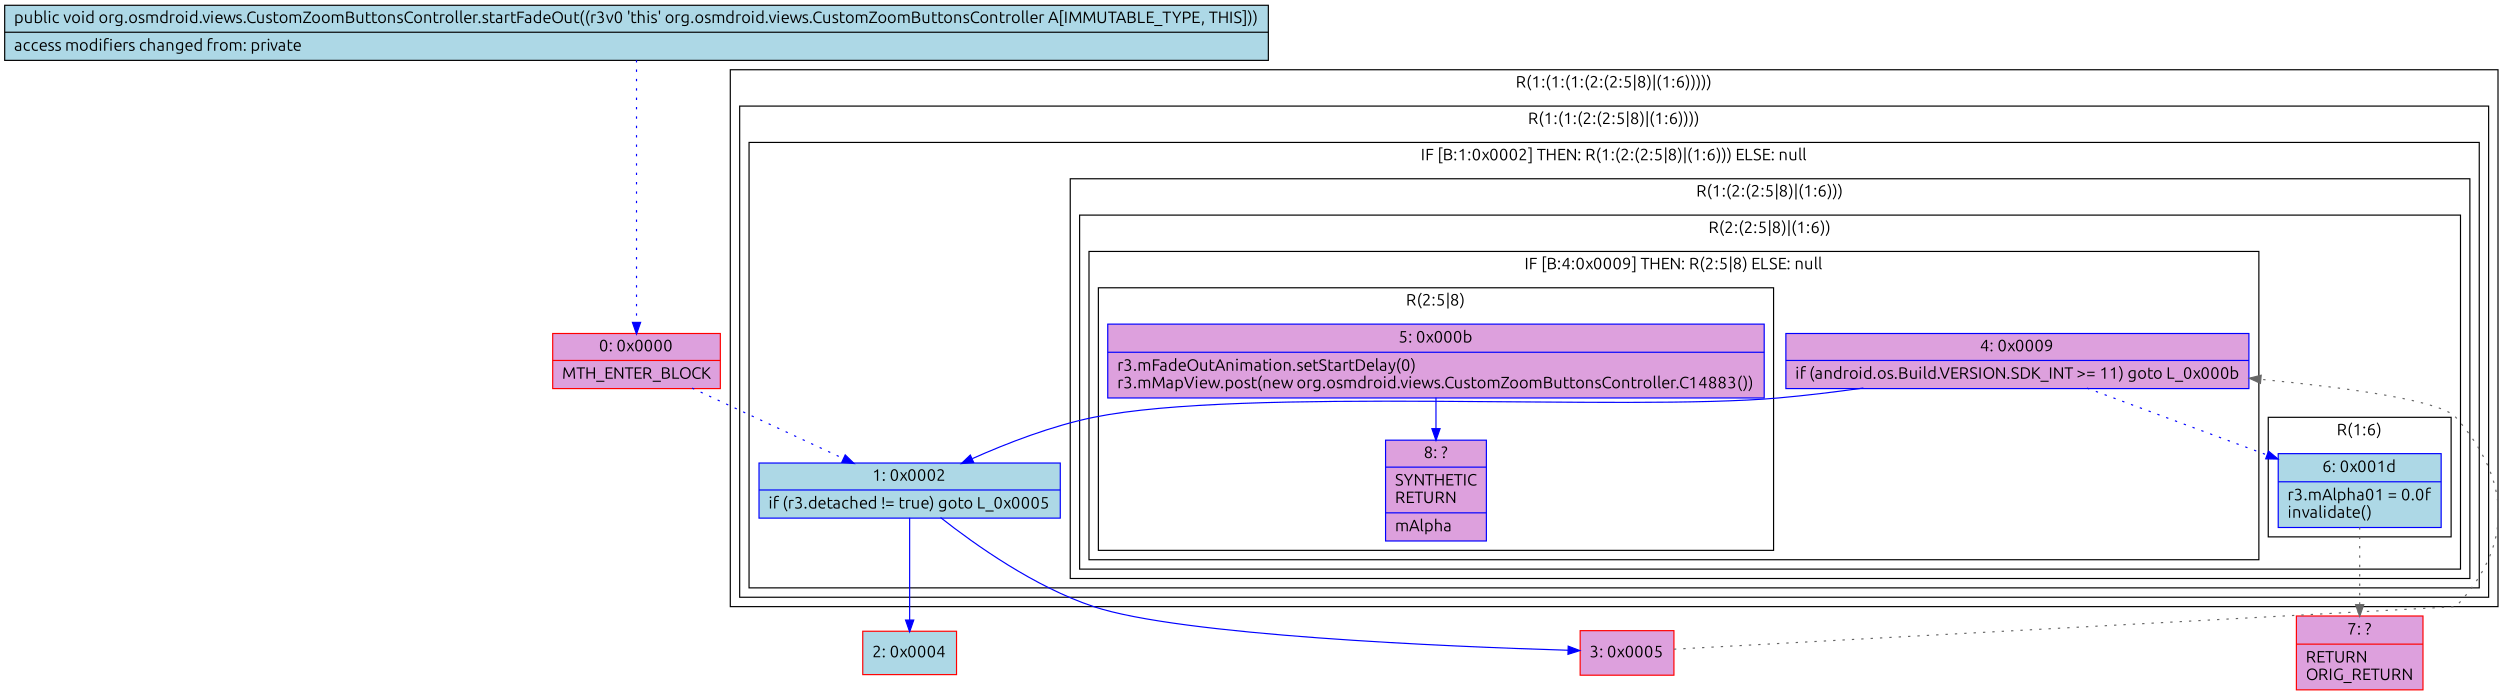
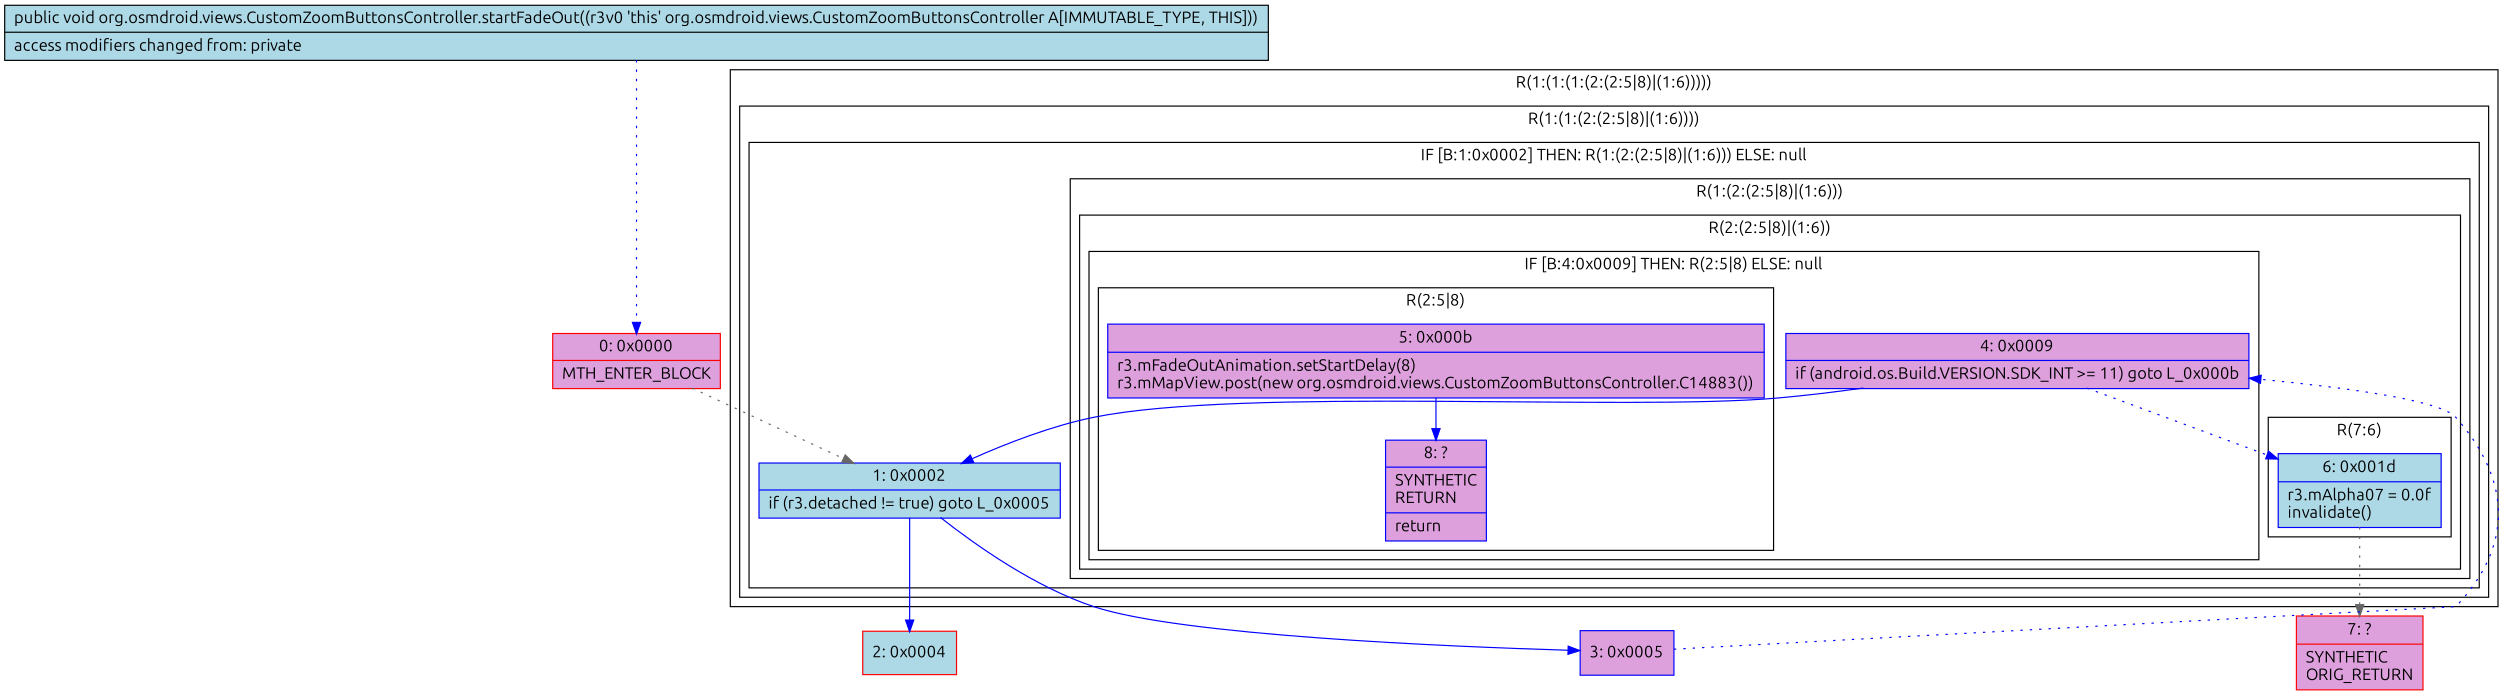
(1267, 366) -> (1267, 366)
(768, 423) -> (768, 423)
(2360, 431) -> (2360, 431)
(2360, 495) -> (2360, 495)
(1424, 526) -> (1418, 526)
(2271, 617) -> (2271, 617)
(1627, 653) -> (1627, 653)
(2337, 658) -> (2347, 658)
